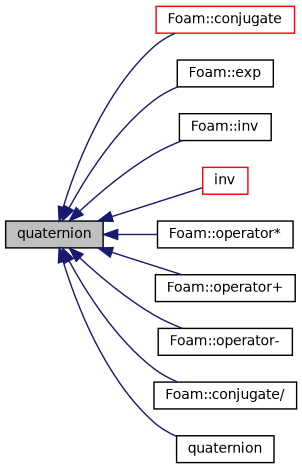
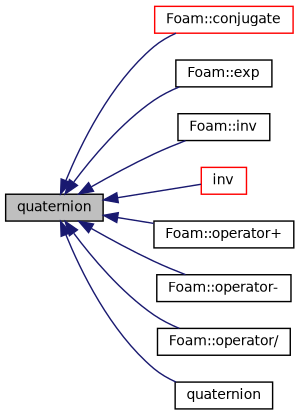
(225, 234) -> none
(225, 396) -> (224, 342)
